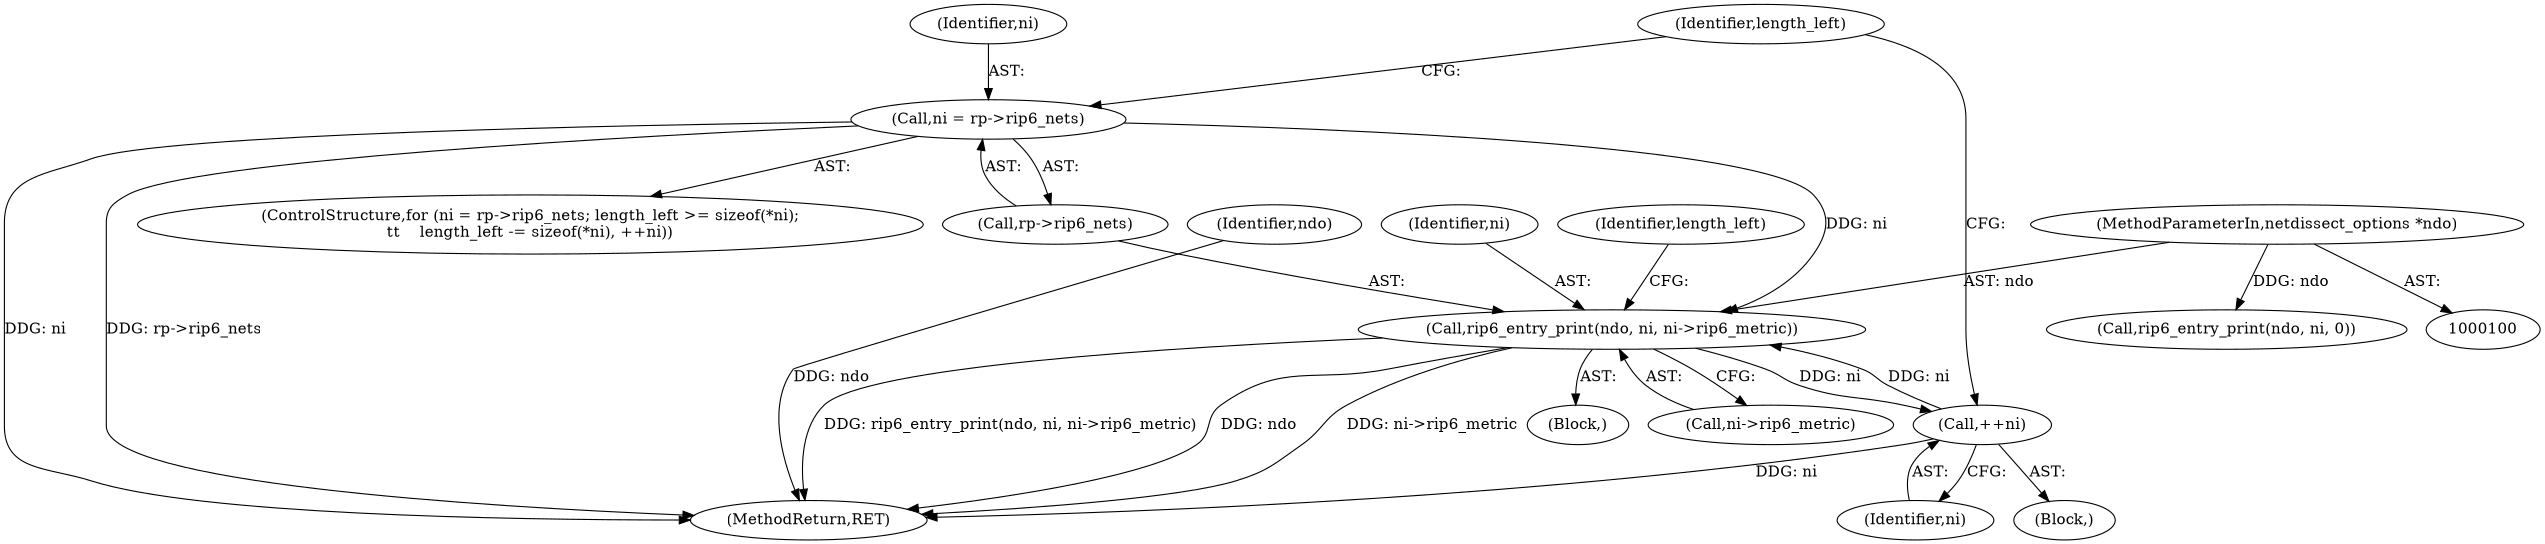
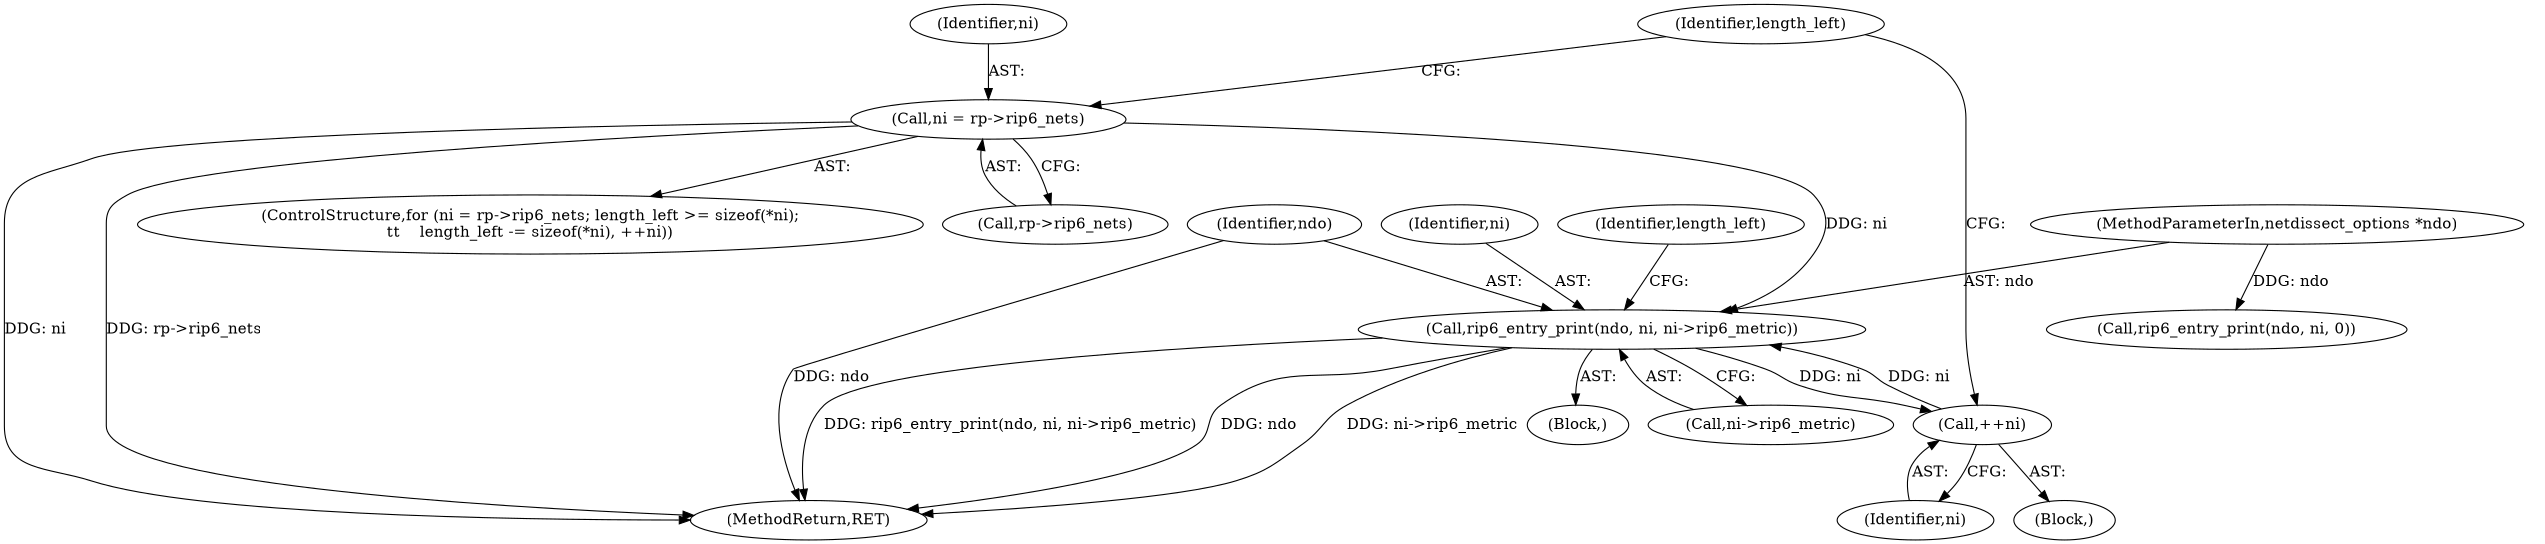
(1064, 167) -> (1064, 167)
(1305, 278) -> (1433, 274)
(2483, 330) -> none
(1437, 494) -> none
